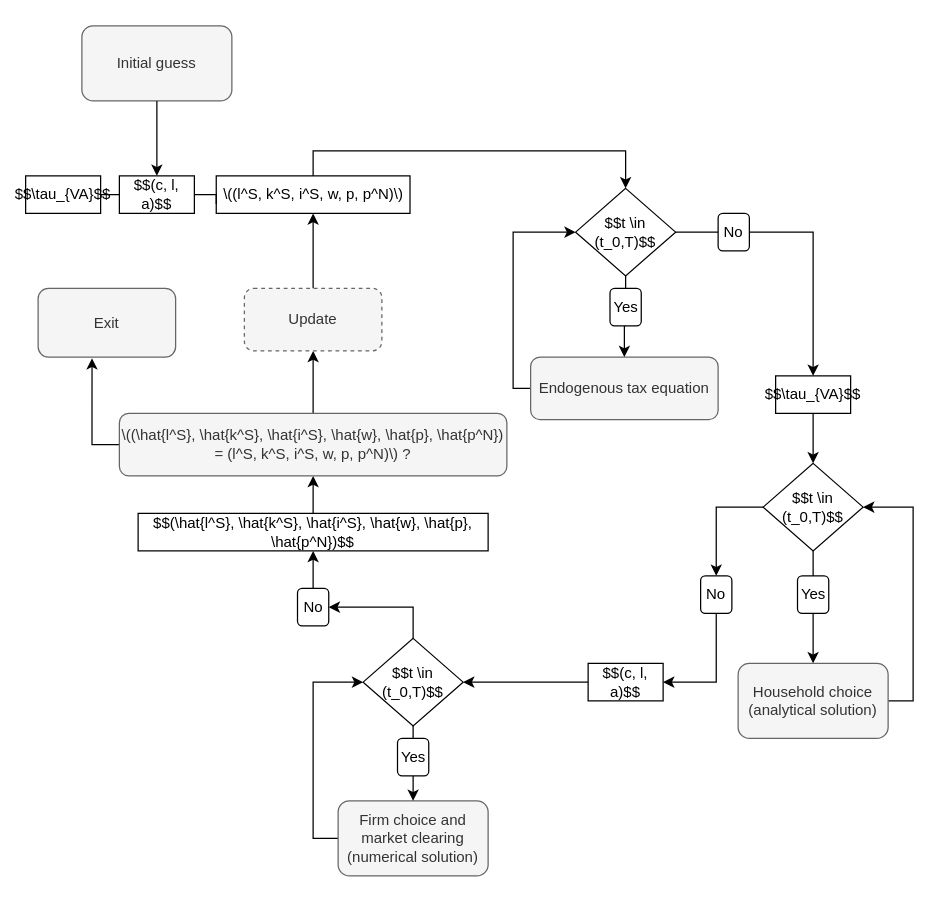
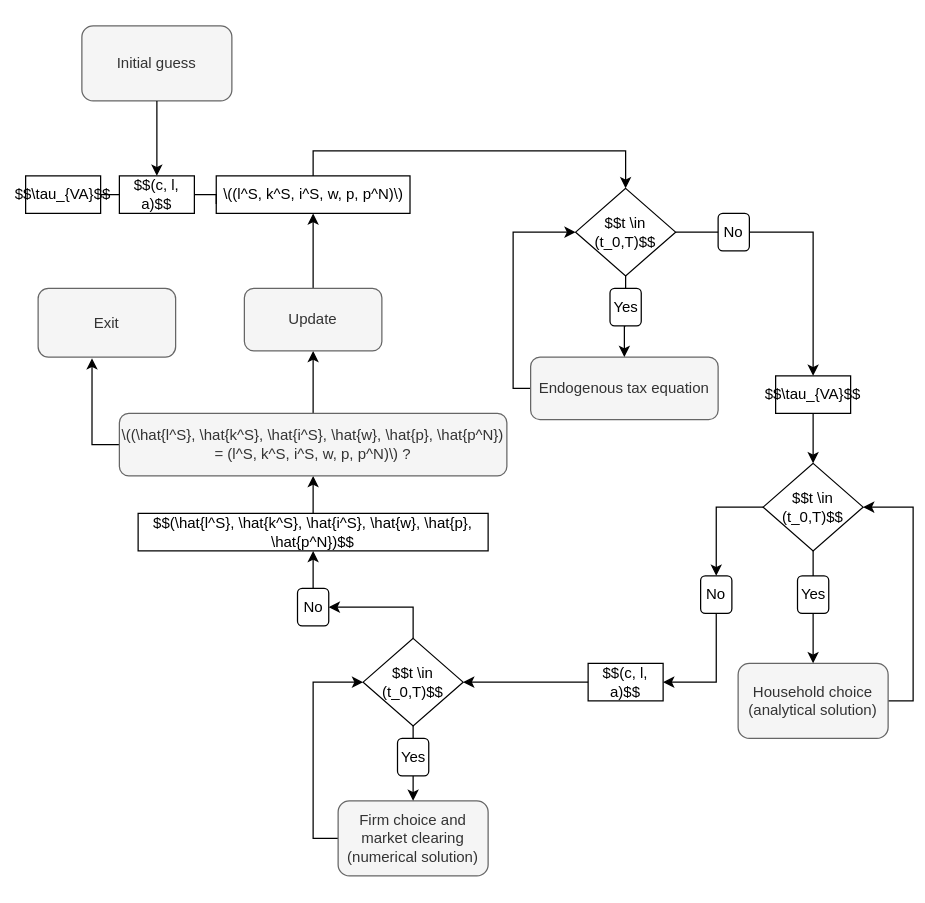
(313, 319) -> (313, 319)
